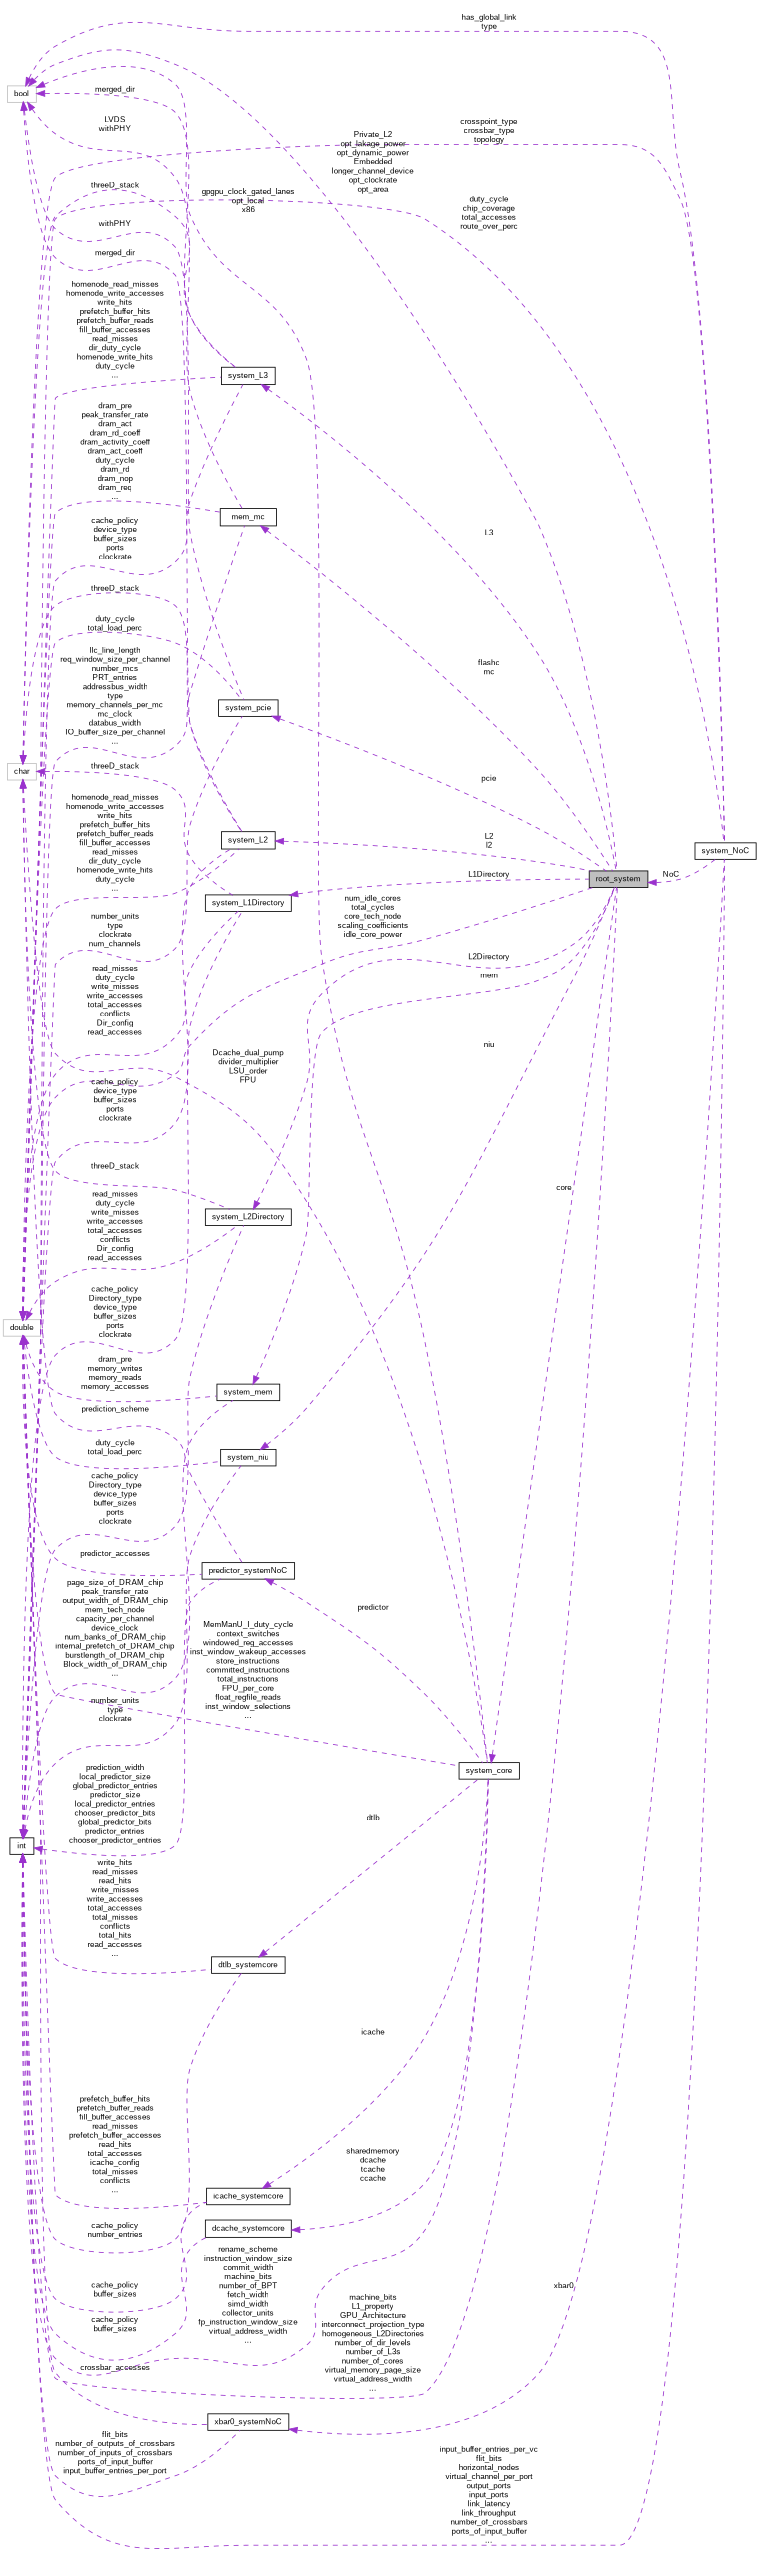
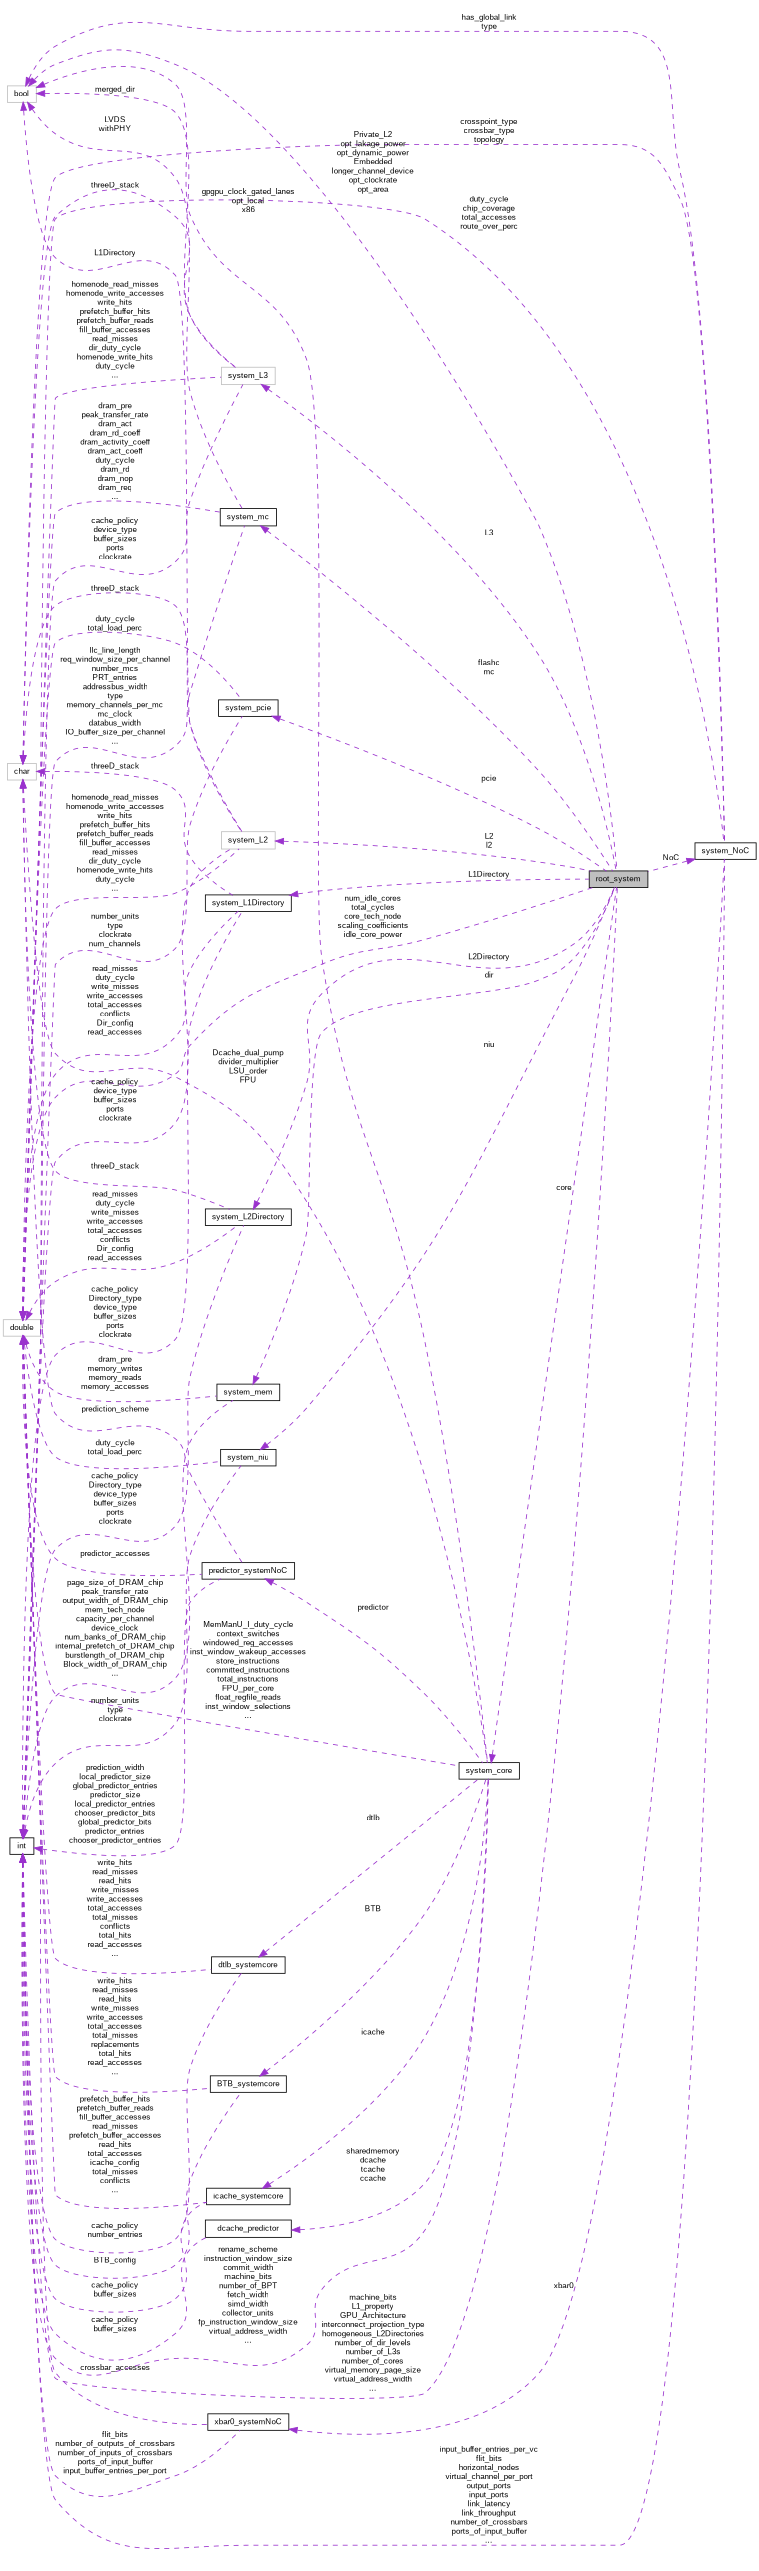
(174, 246) -> none
(115, 253) -> (115, 253)
(248, 376) -> (248, 376)
(248, 517) -> (248, 517)
(248, 840) -> (248, 840)
(688, 876) -> (667, 866)
(489, 975) -> (489, 975)
none -> (248, 2084)
(248, 2229) -> (248, 2229)
